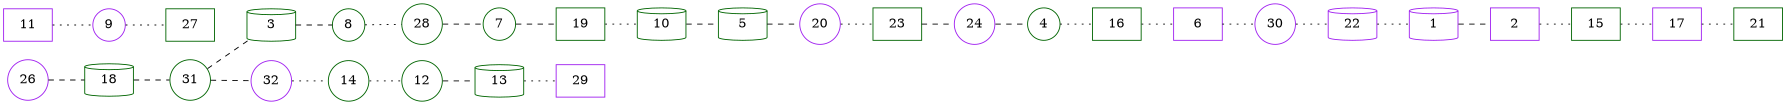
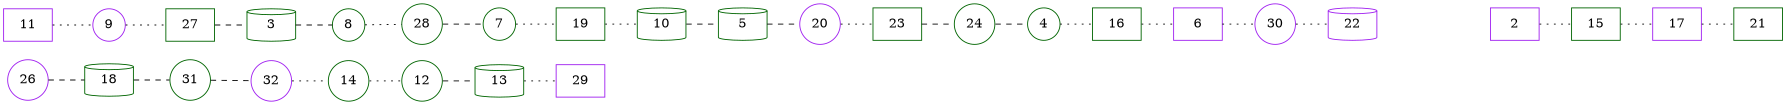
(536, 24) -> (536, 24)
(975, 24) -> (975, 24)
(1434, 24) -> none
(228, 54) -> (231, 25)
